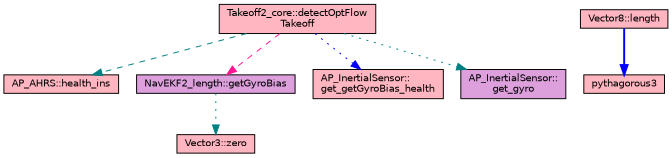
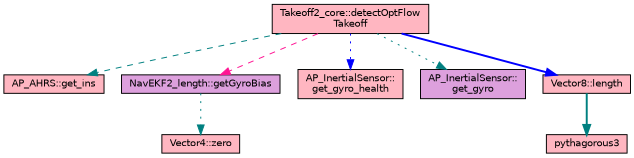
(624, 47) -> (587, 109)
none -> (474, 53)
(61, 84) -> (54, 84)
(378, 84) -> (350, 84)
(216, 144) -> (201, 144)
